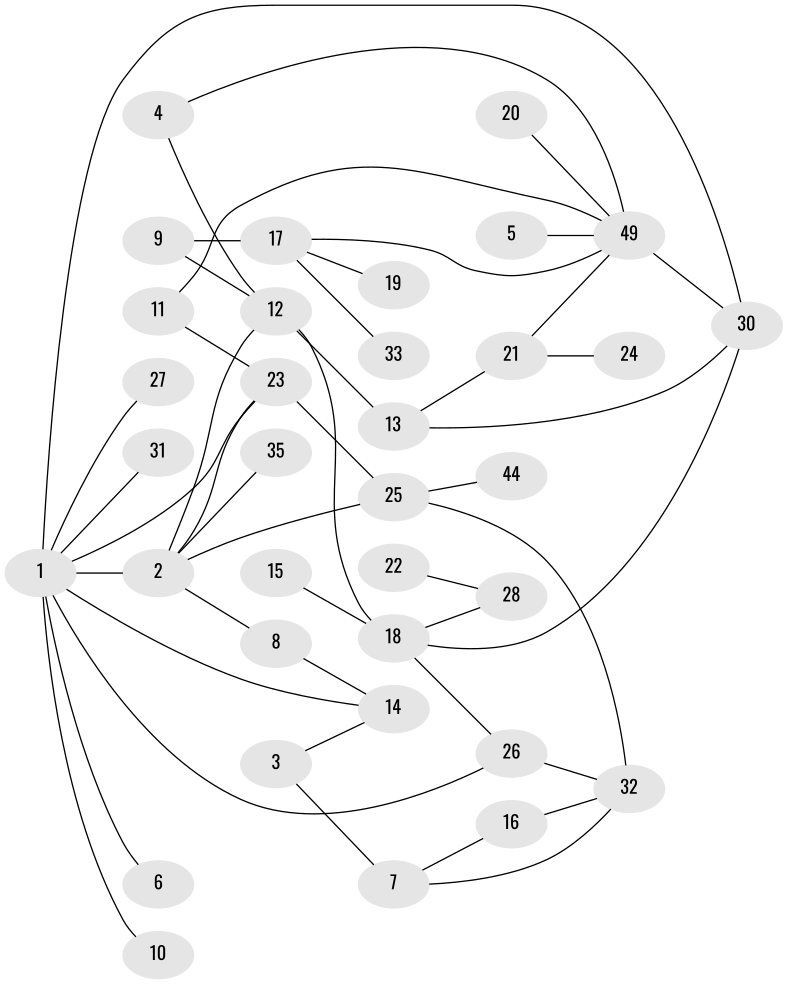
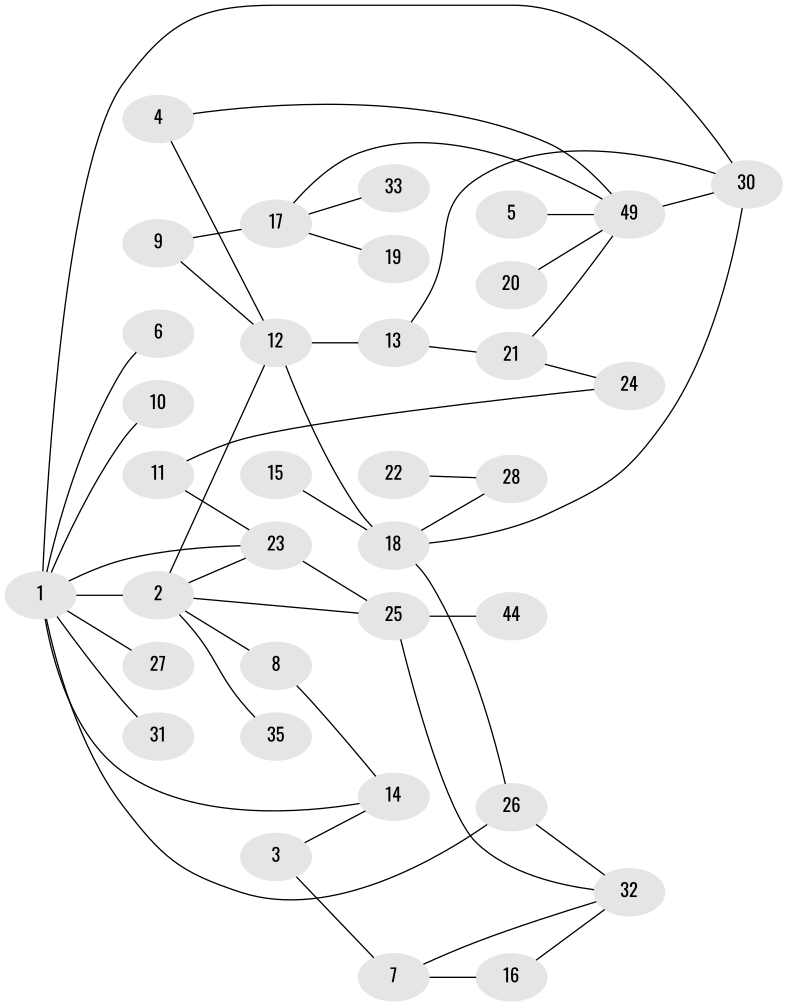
(367, 168) -> (388, 414)
